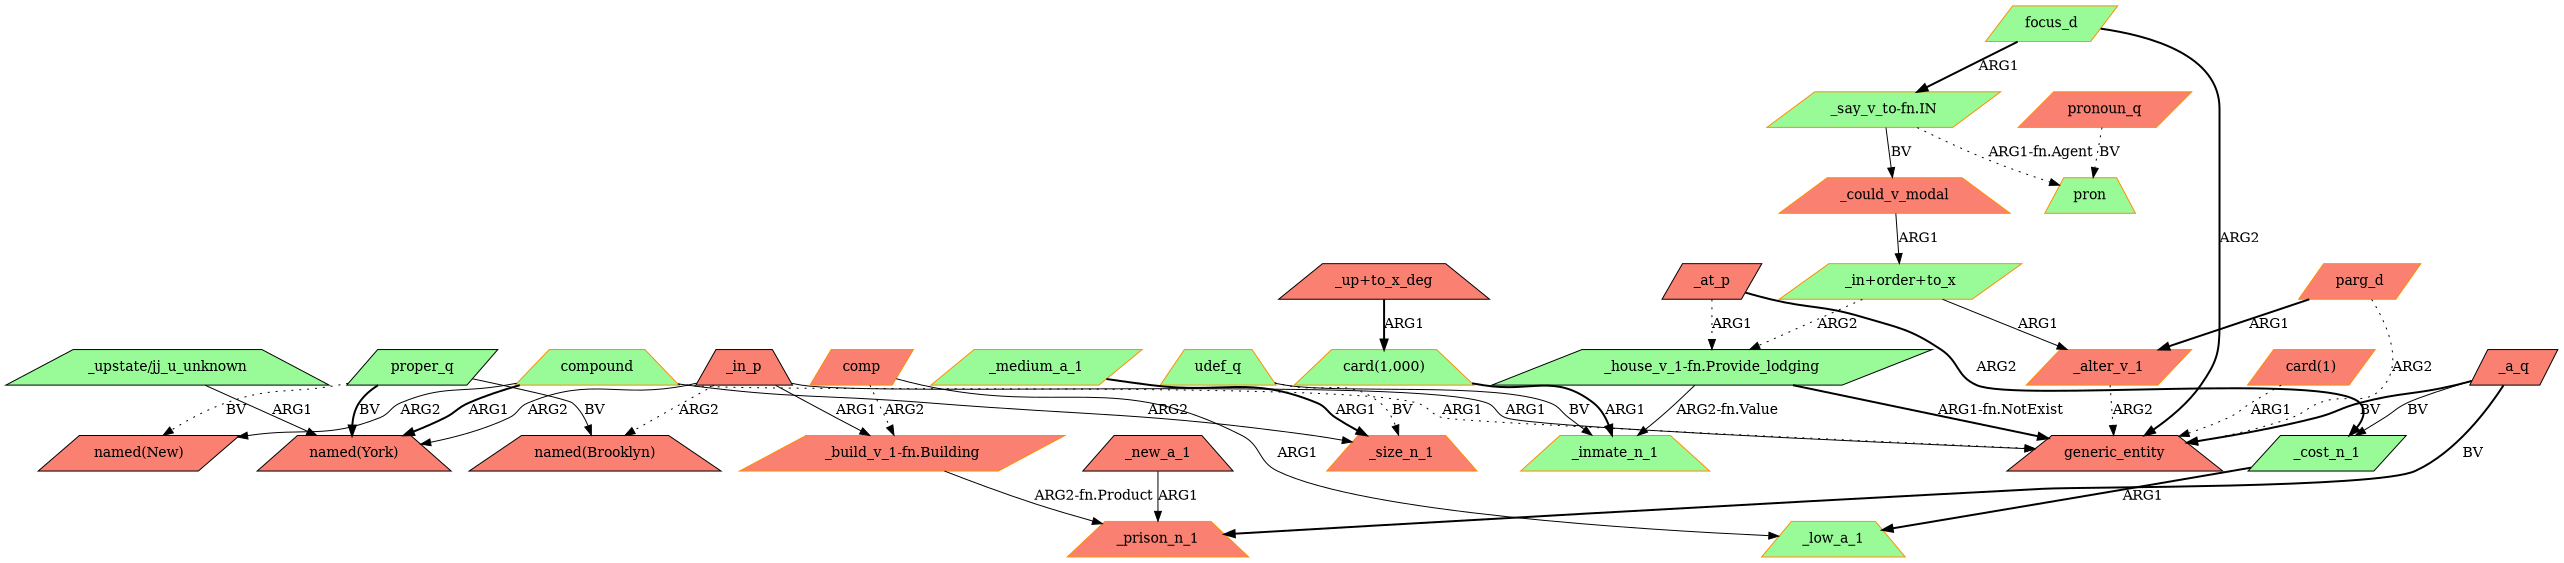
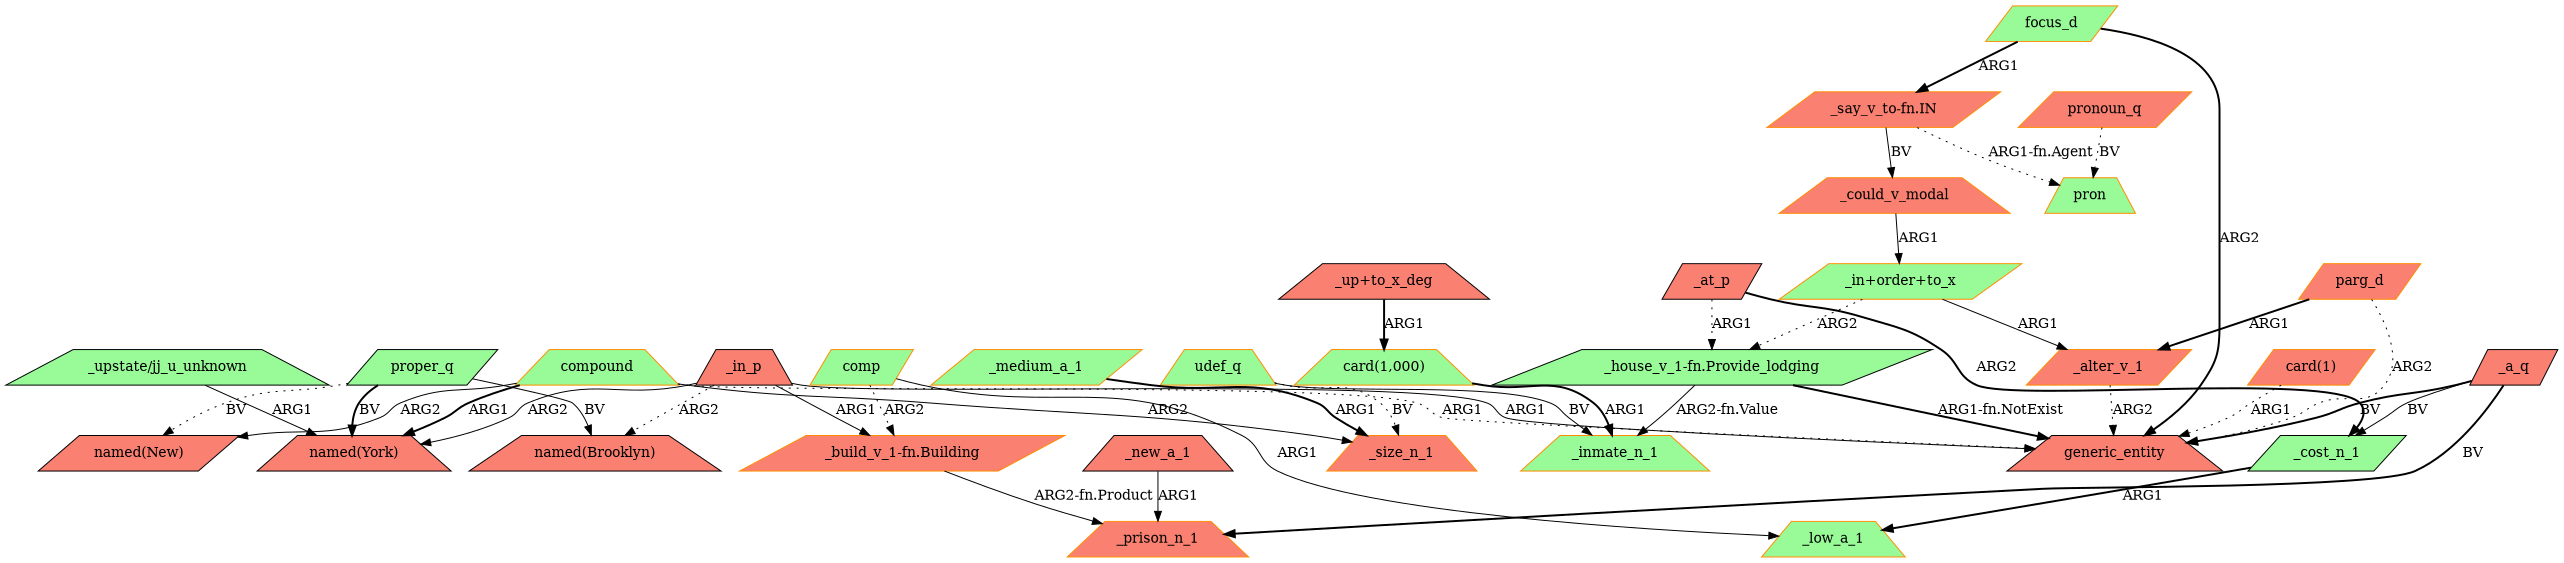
(1884, 110) -> (1884, 110)
(862, 367) -> (862, 367)
